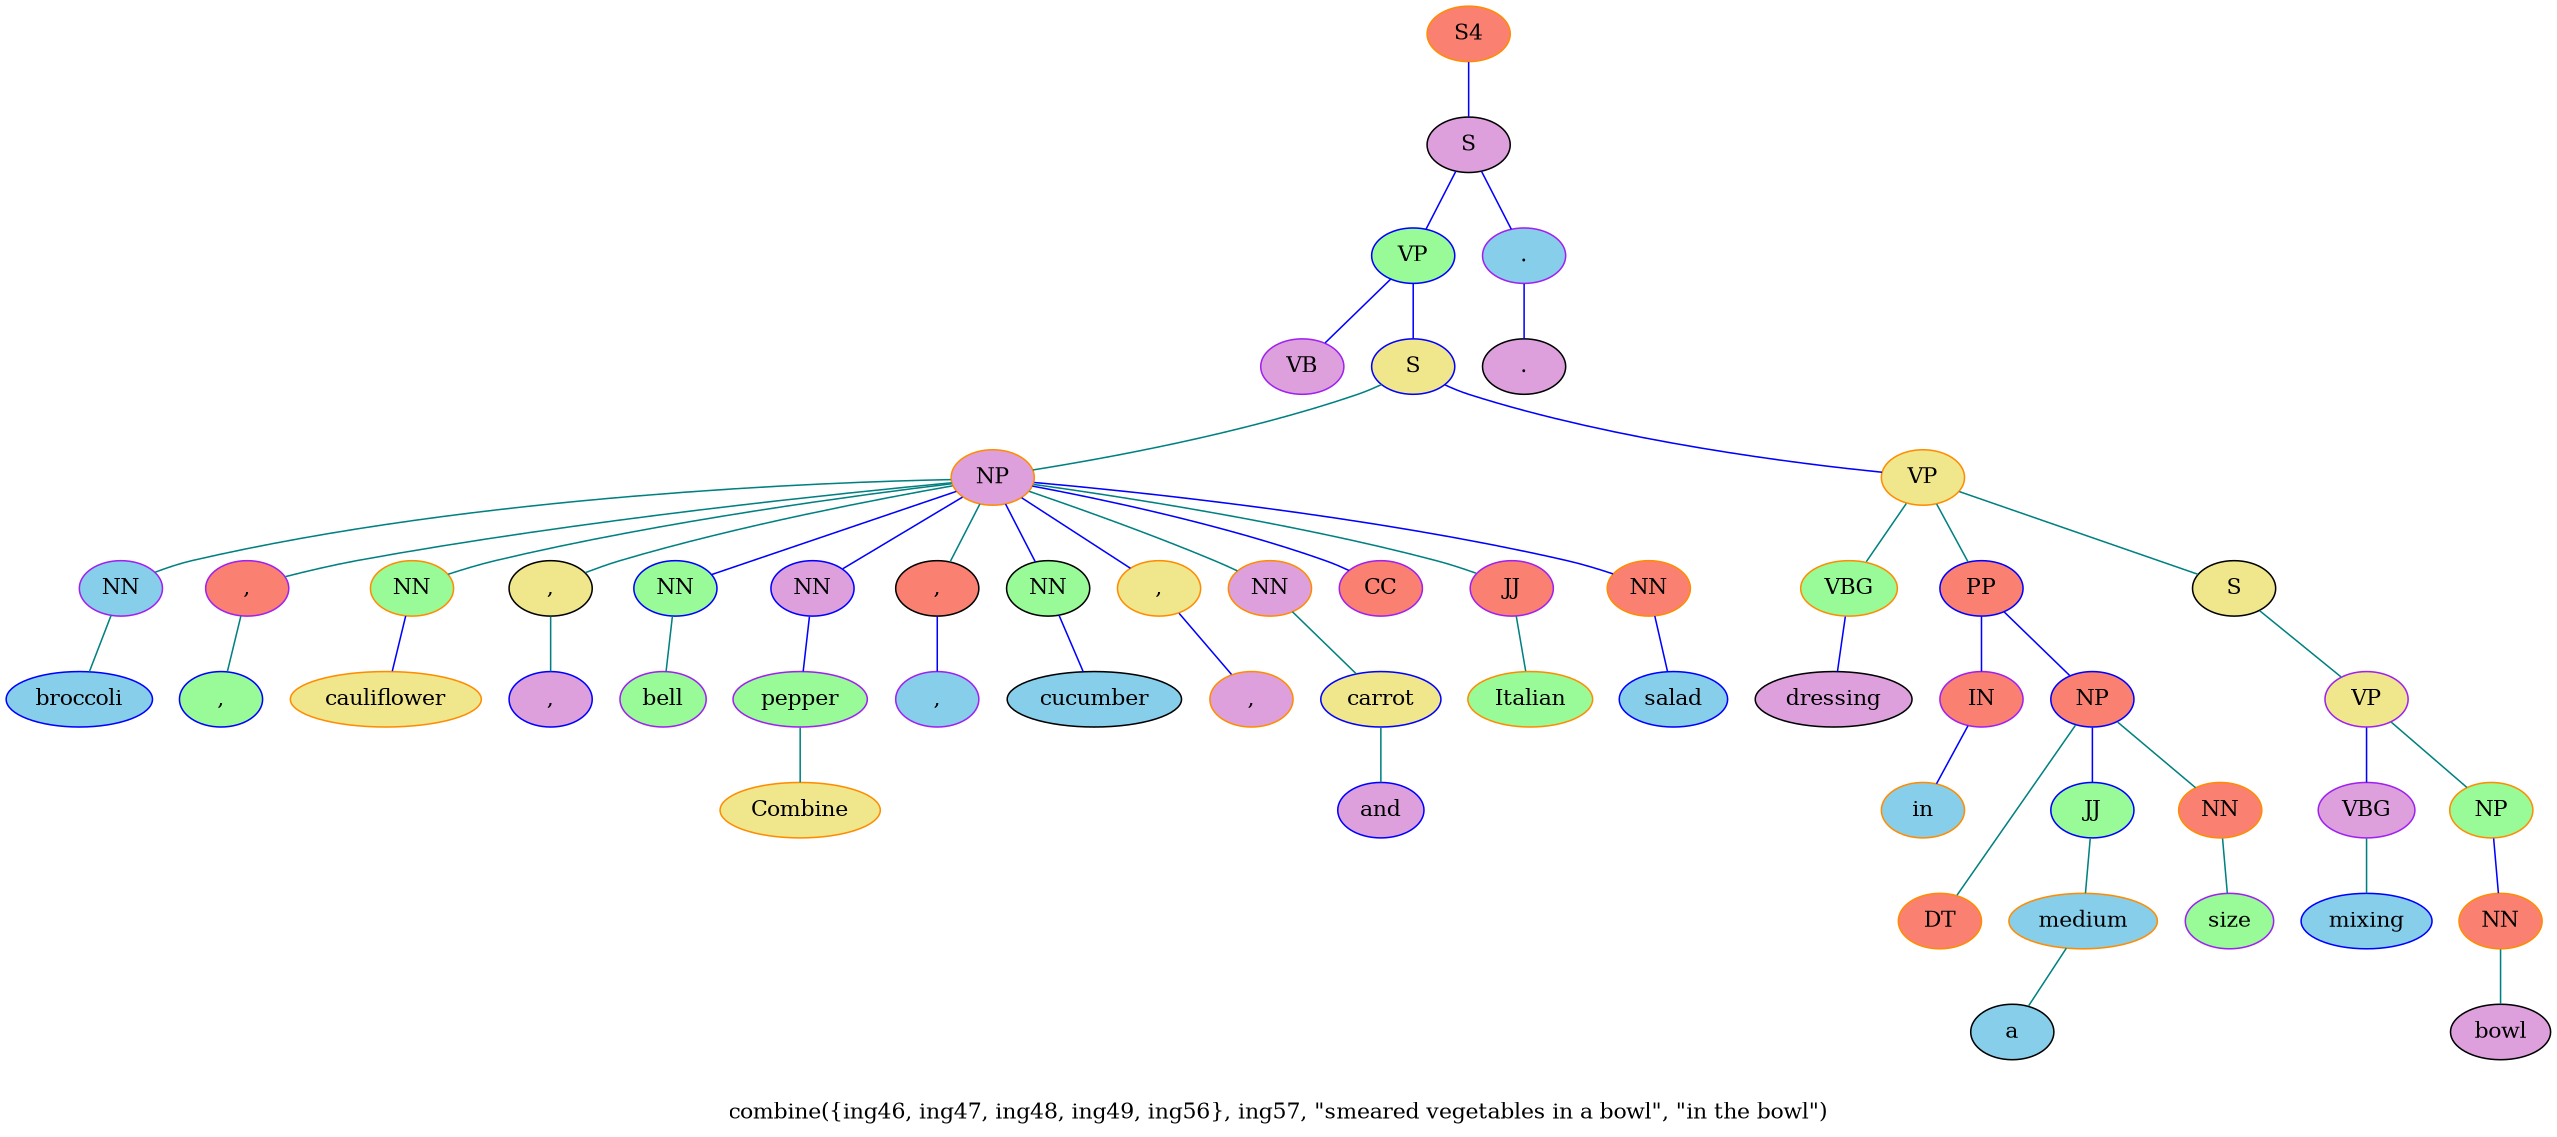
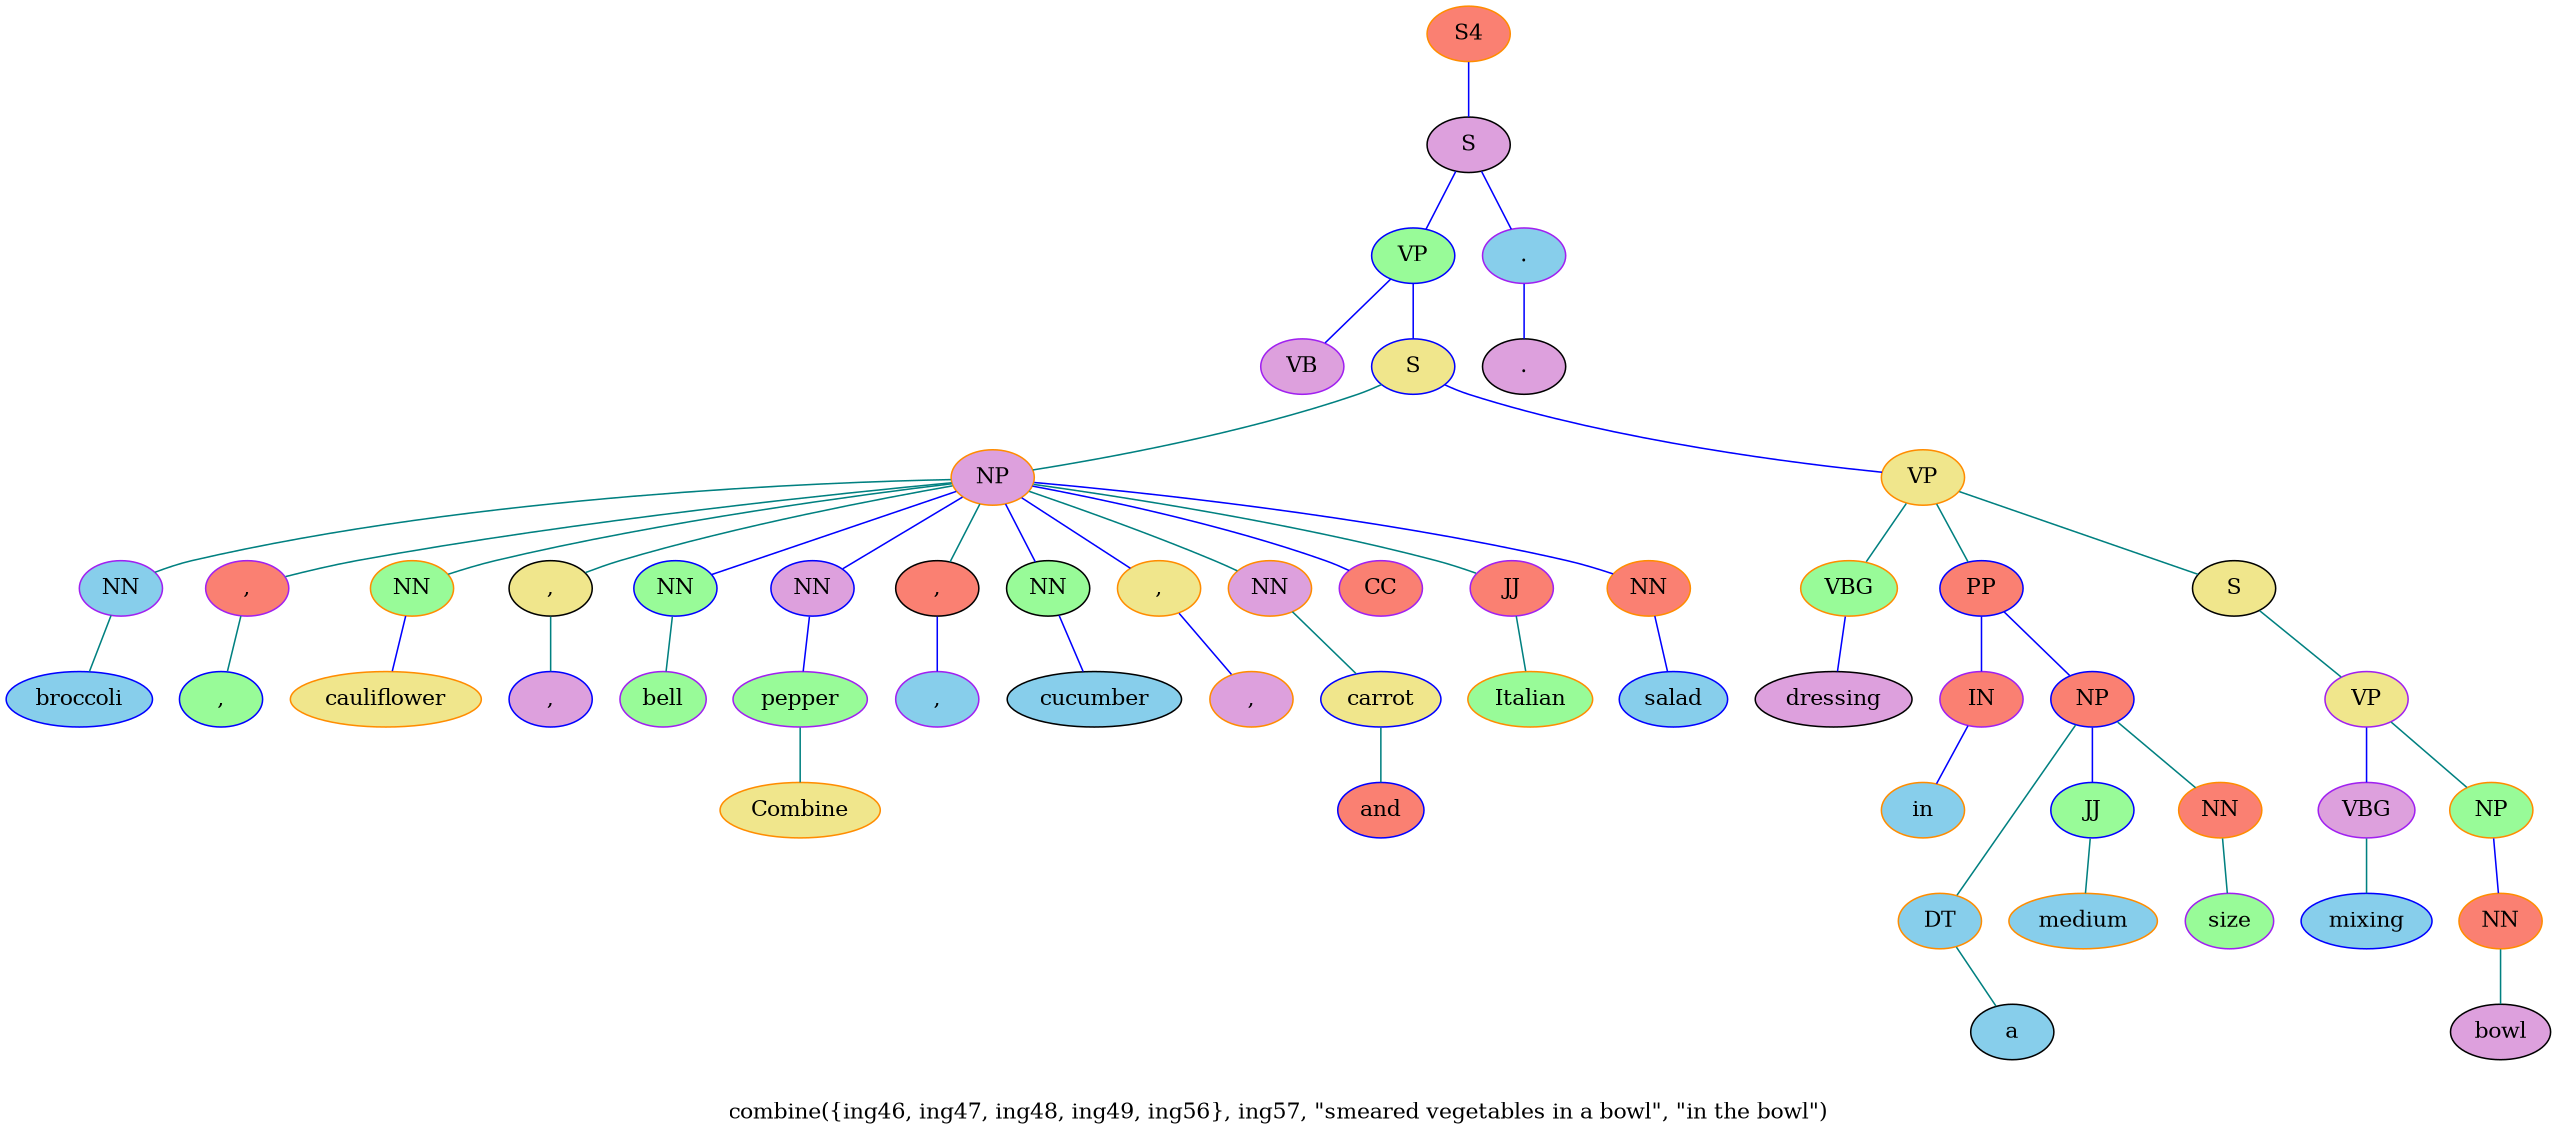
(1381, 810) -> (1381, 810)
(1940, 921) -> (1940, 921)
(2047, 977) -> (1976, 977)
